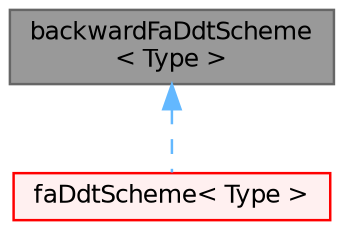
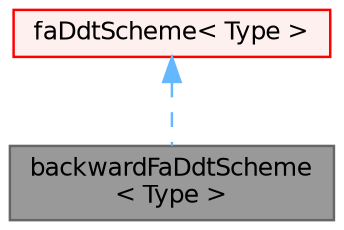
(172, 141) -> (172, 114)
